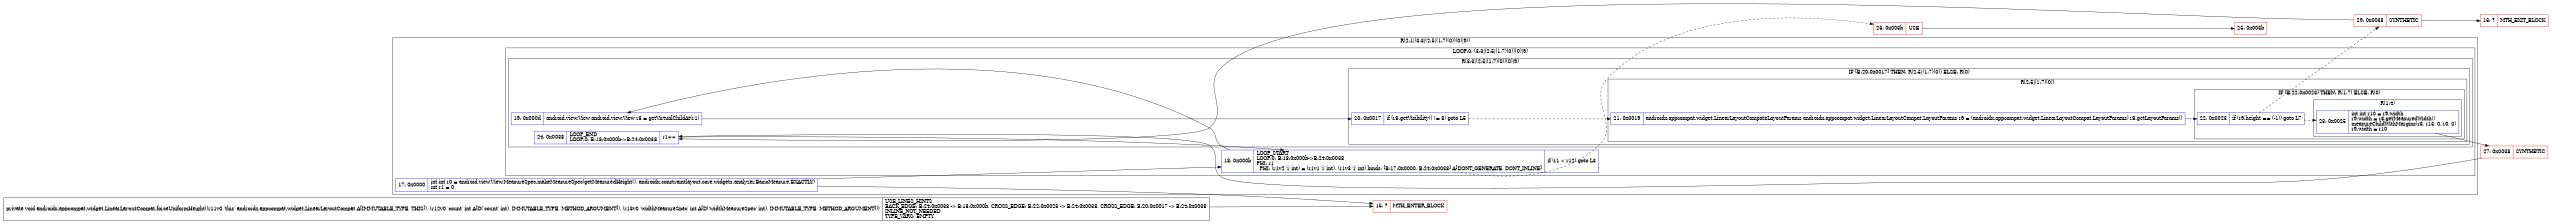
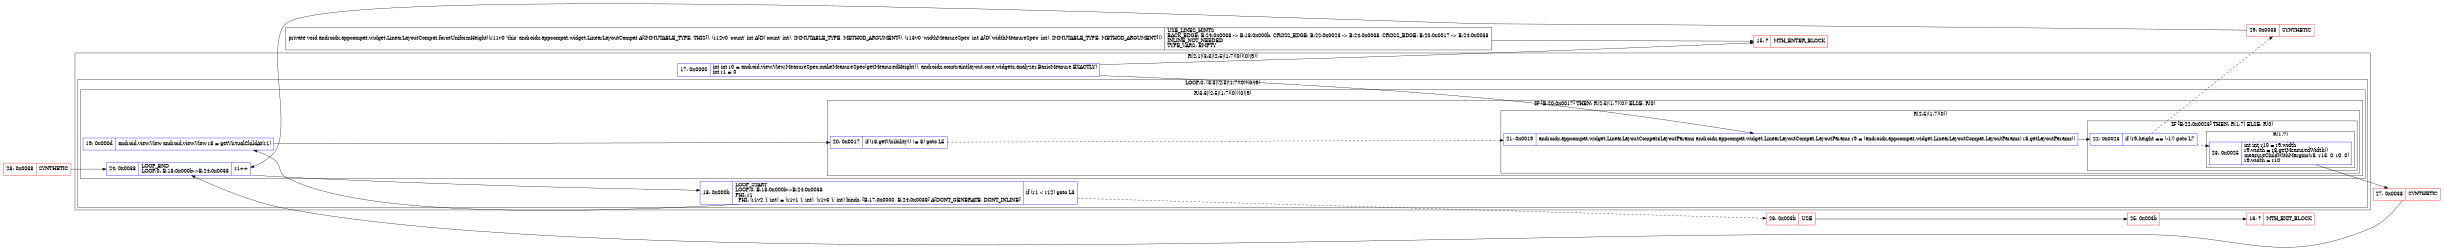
(2449, 21) -> (2201, 219)
(2388, 104) -> (2280, 135)
none -> (37, 169)
(1018, 173) -> (1426, 93)
